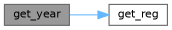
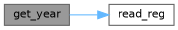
(138, 15) -> (142, 15)
